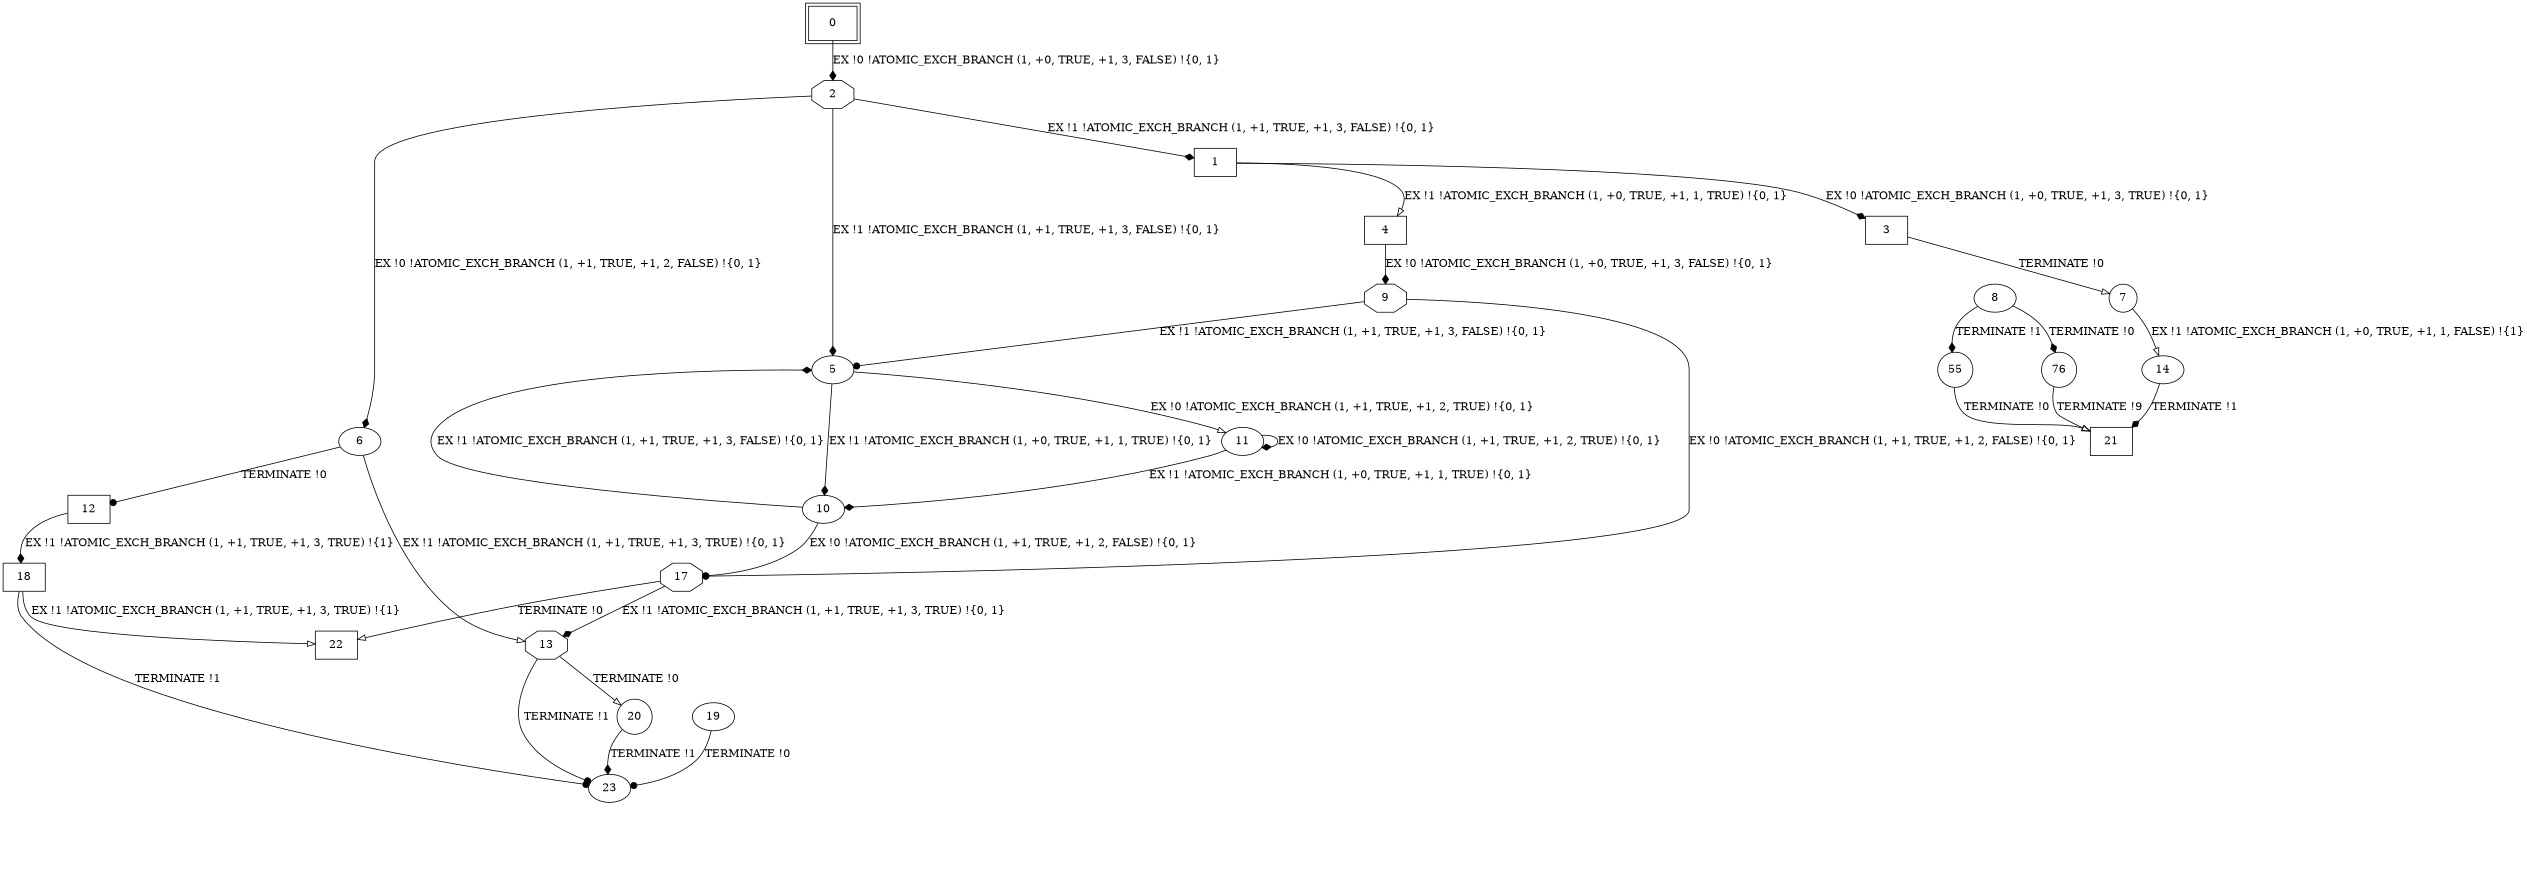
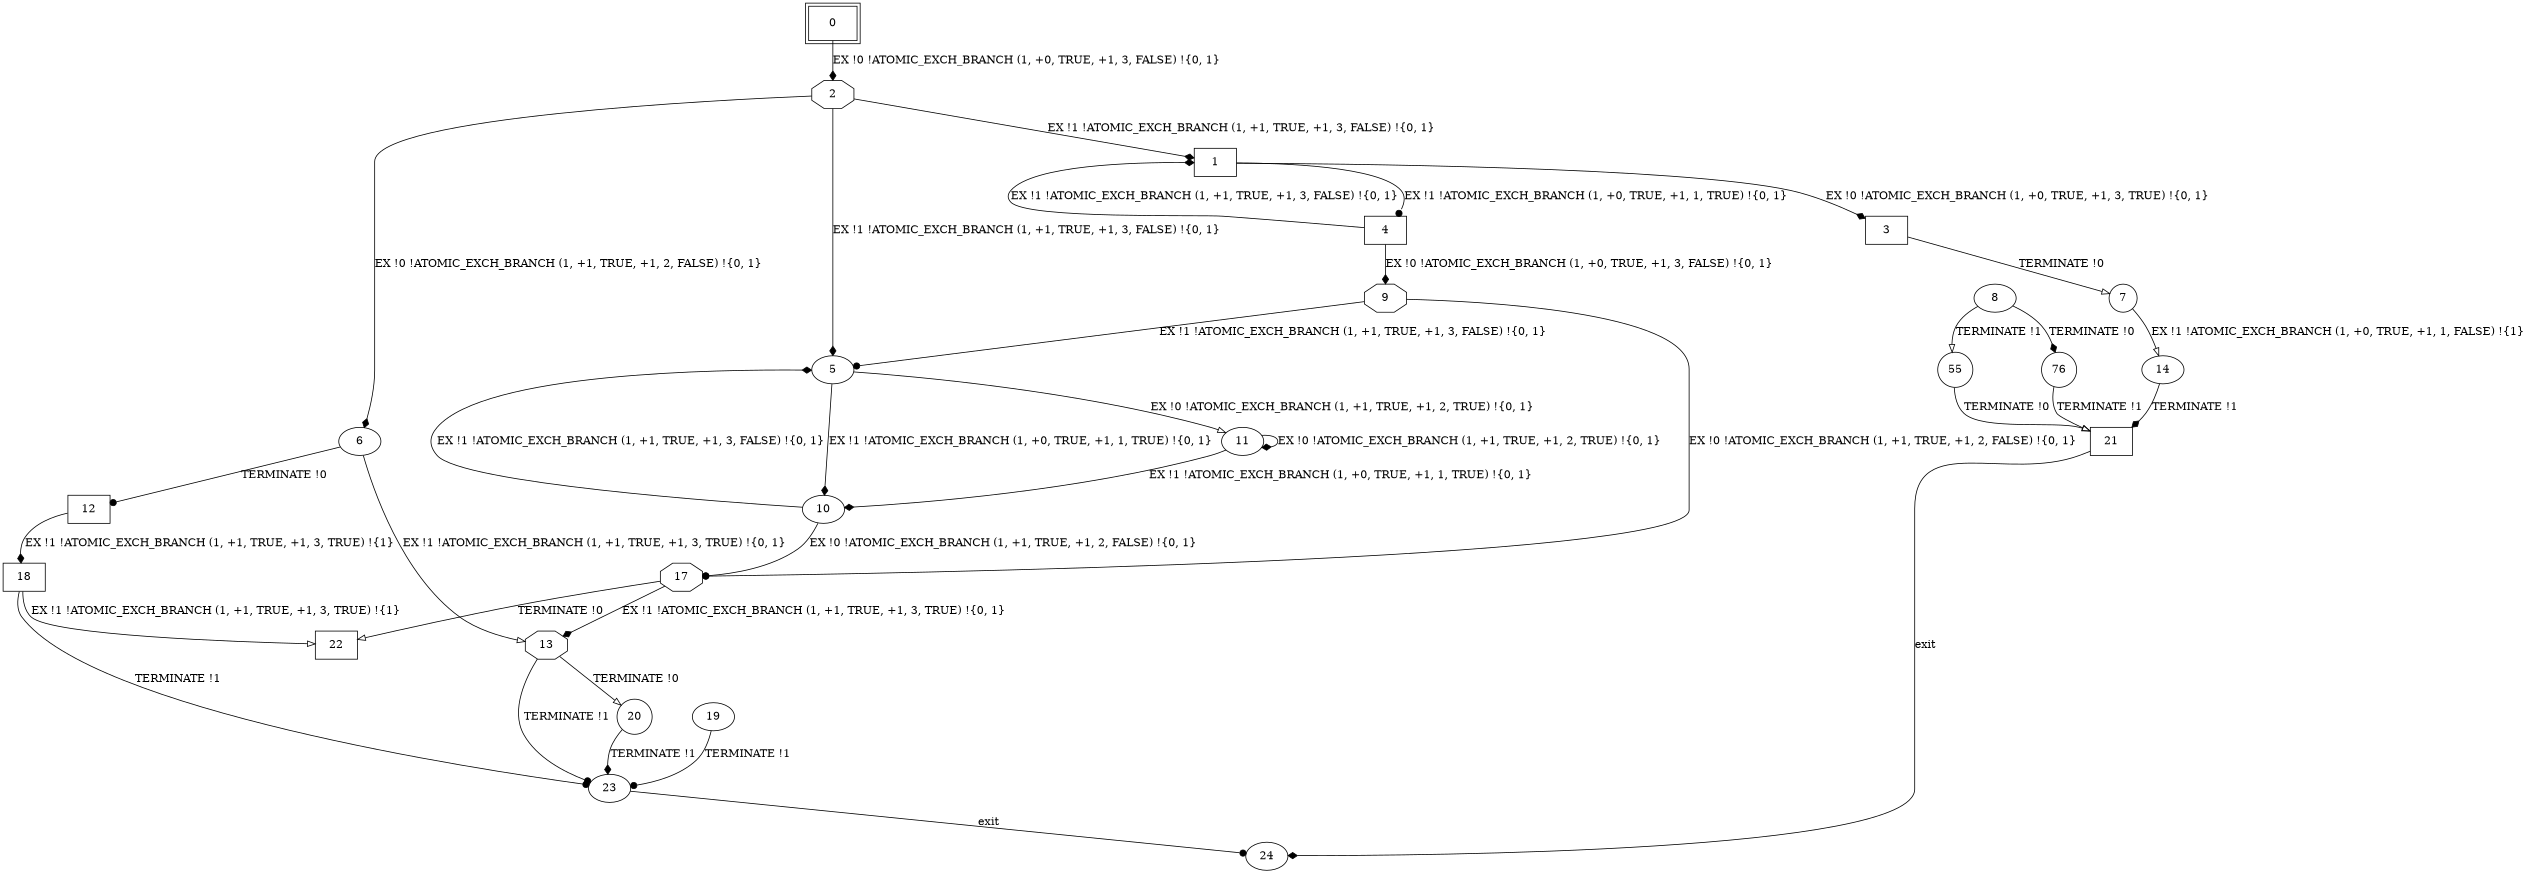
(1340, 169) -> (1340, 169)
none -> (1091, 214)
(1959, 322) -> (1959, 322)
(2100, 407) -> (2100, 407)
(748, 754) -> (748, 754)
none -> (1267, 856)
